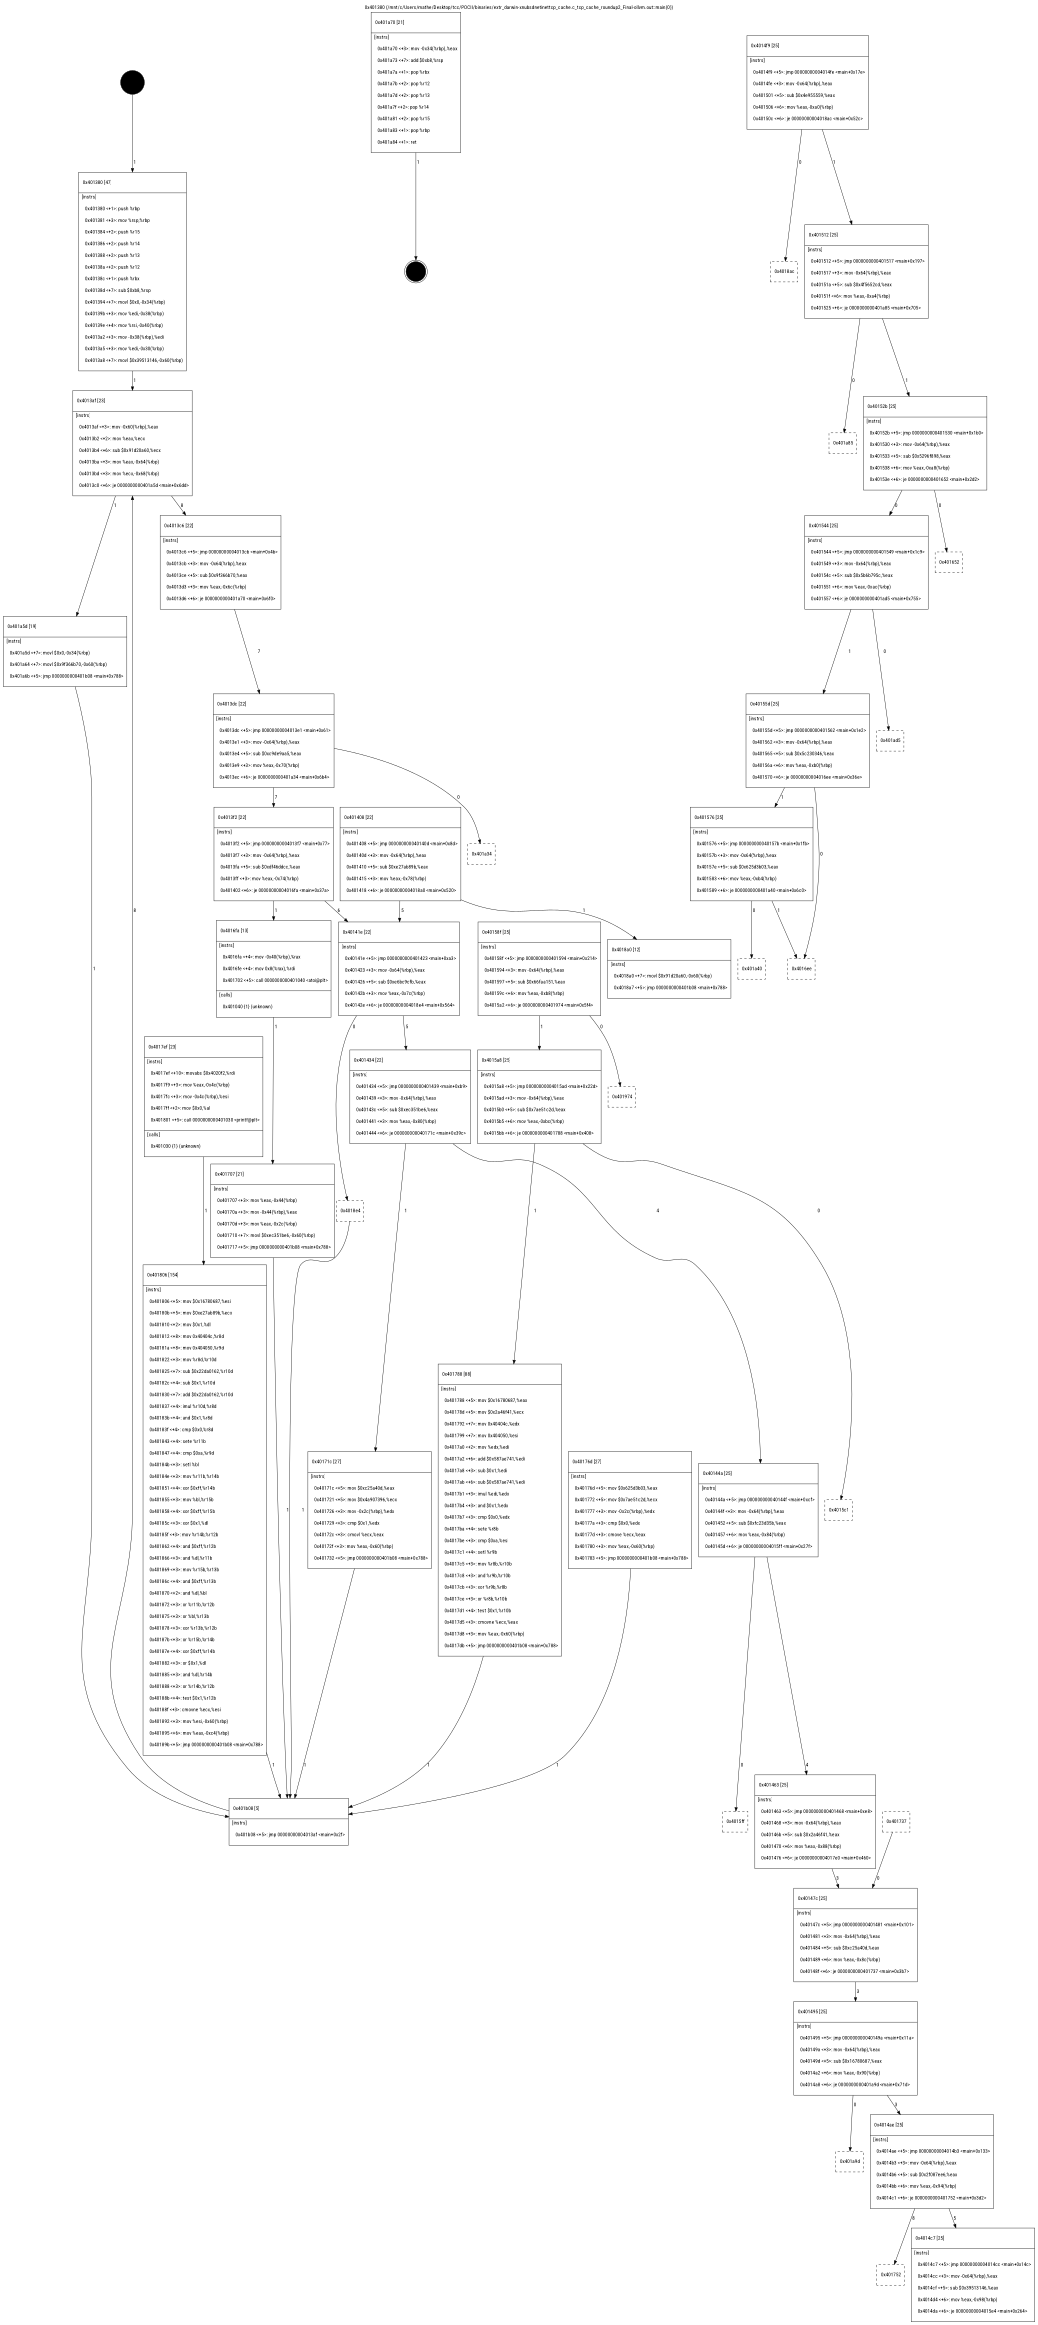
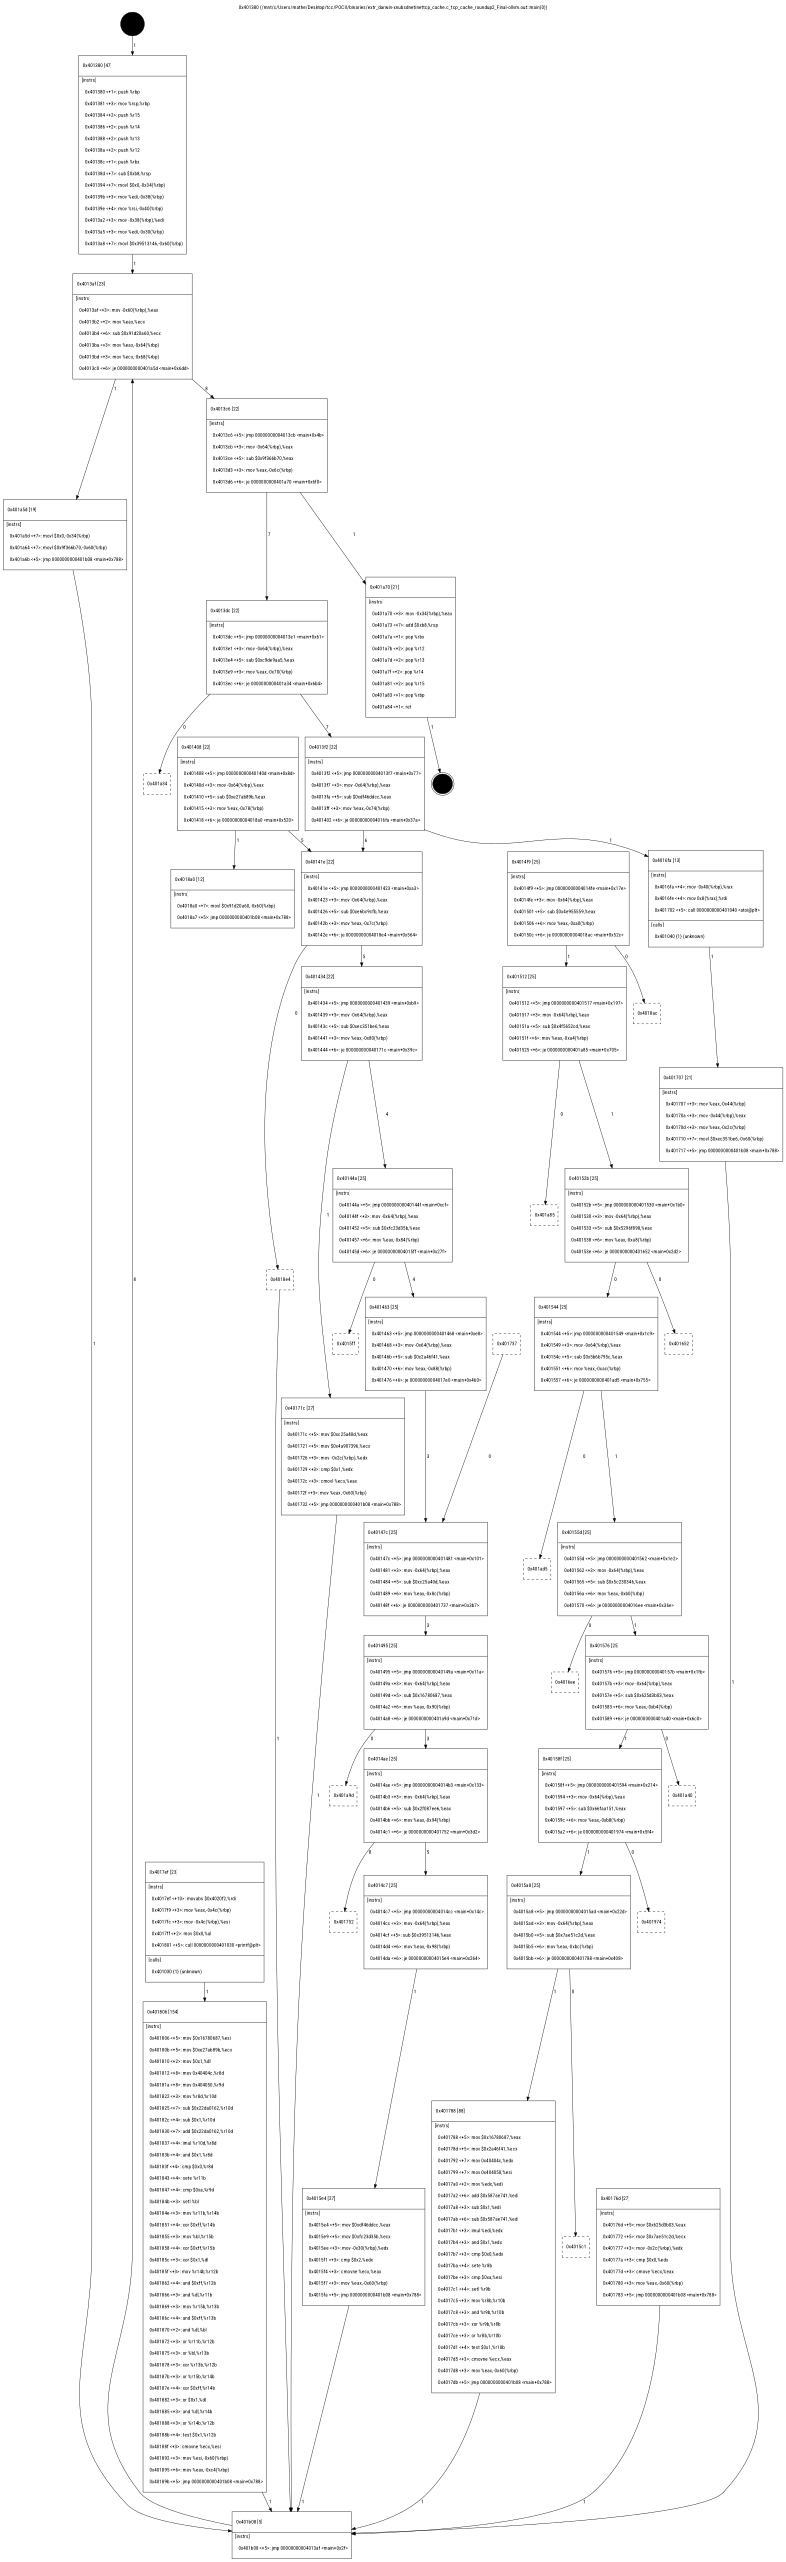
none -> (332, 537)
(784, 928) -> (624, 1737)
none -> (364, 2247)
